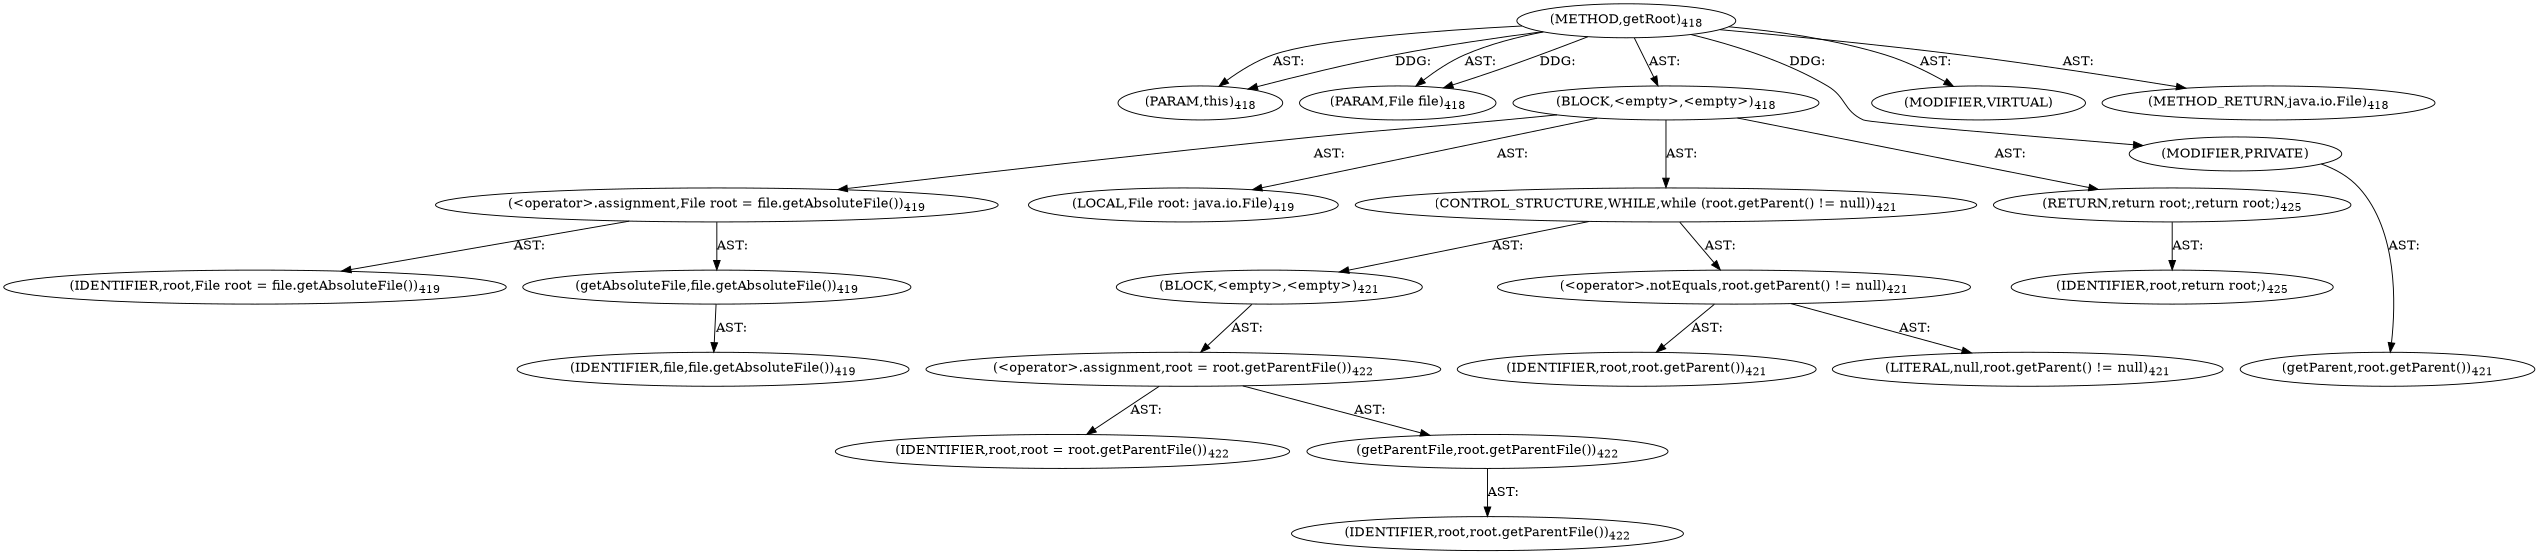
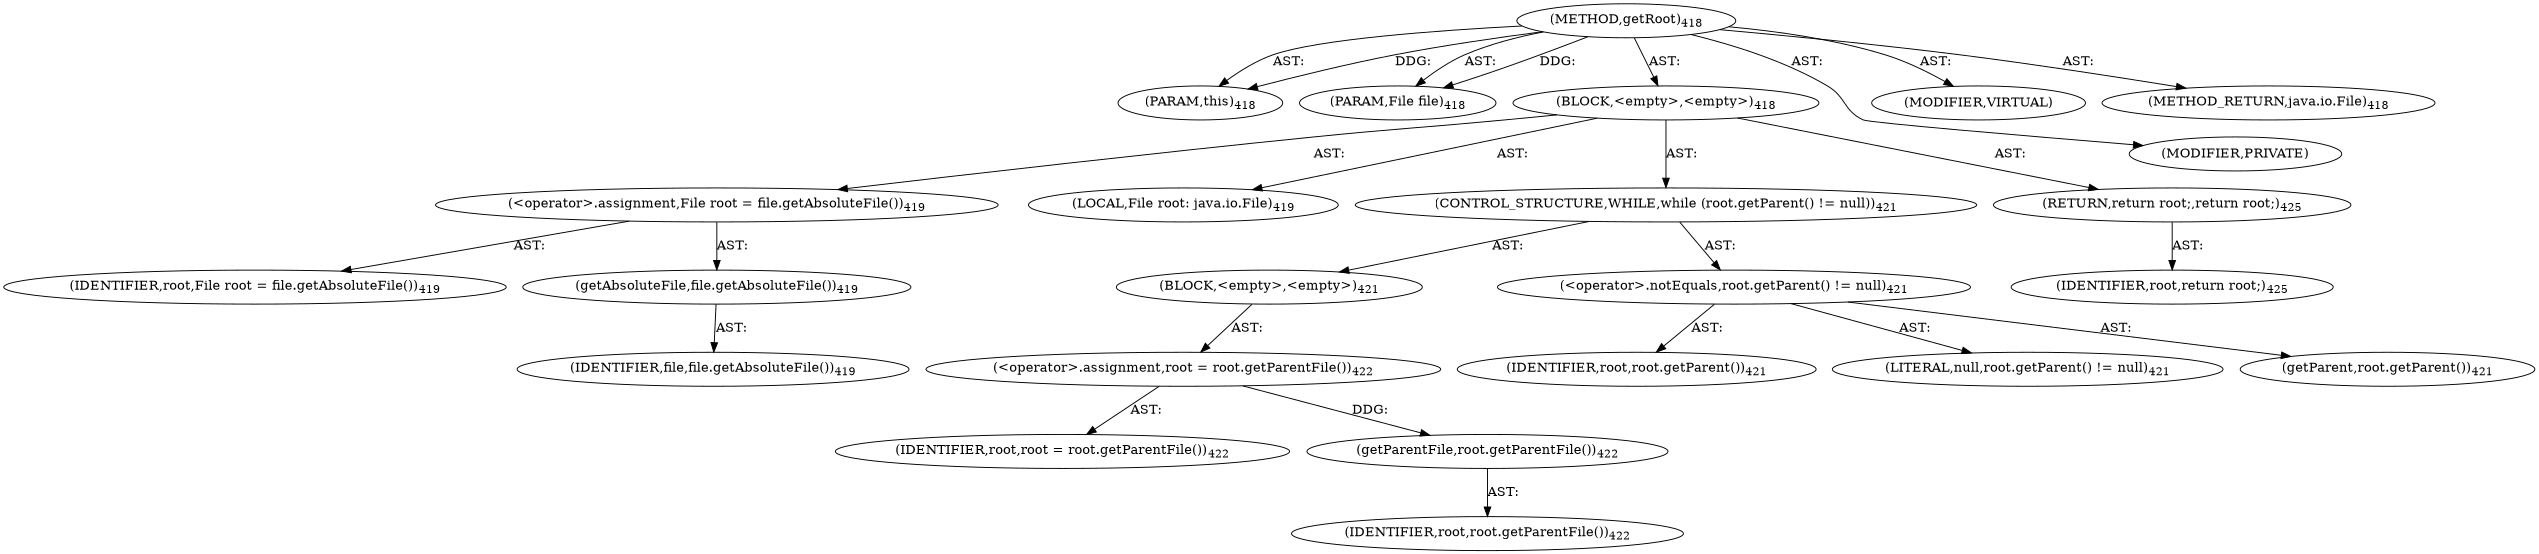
(1810, 62) -> (1810, 62)
(2386, 240) -> (2065, 329)
(1372, 410) -> (1372, 410)
